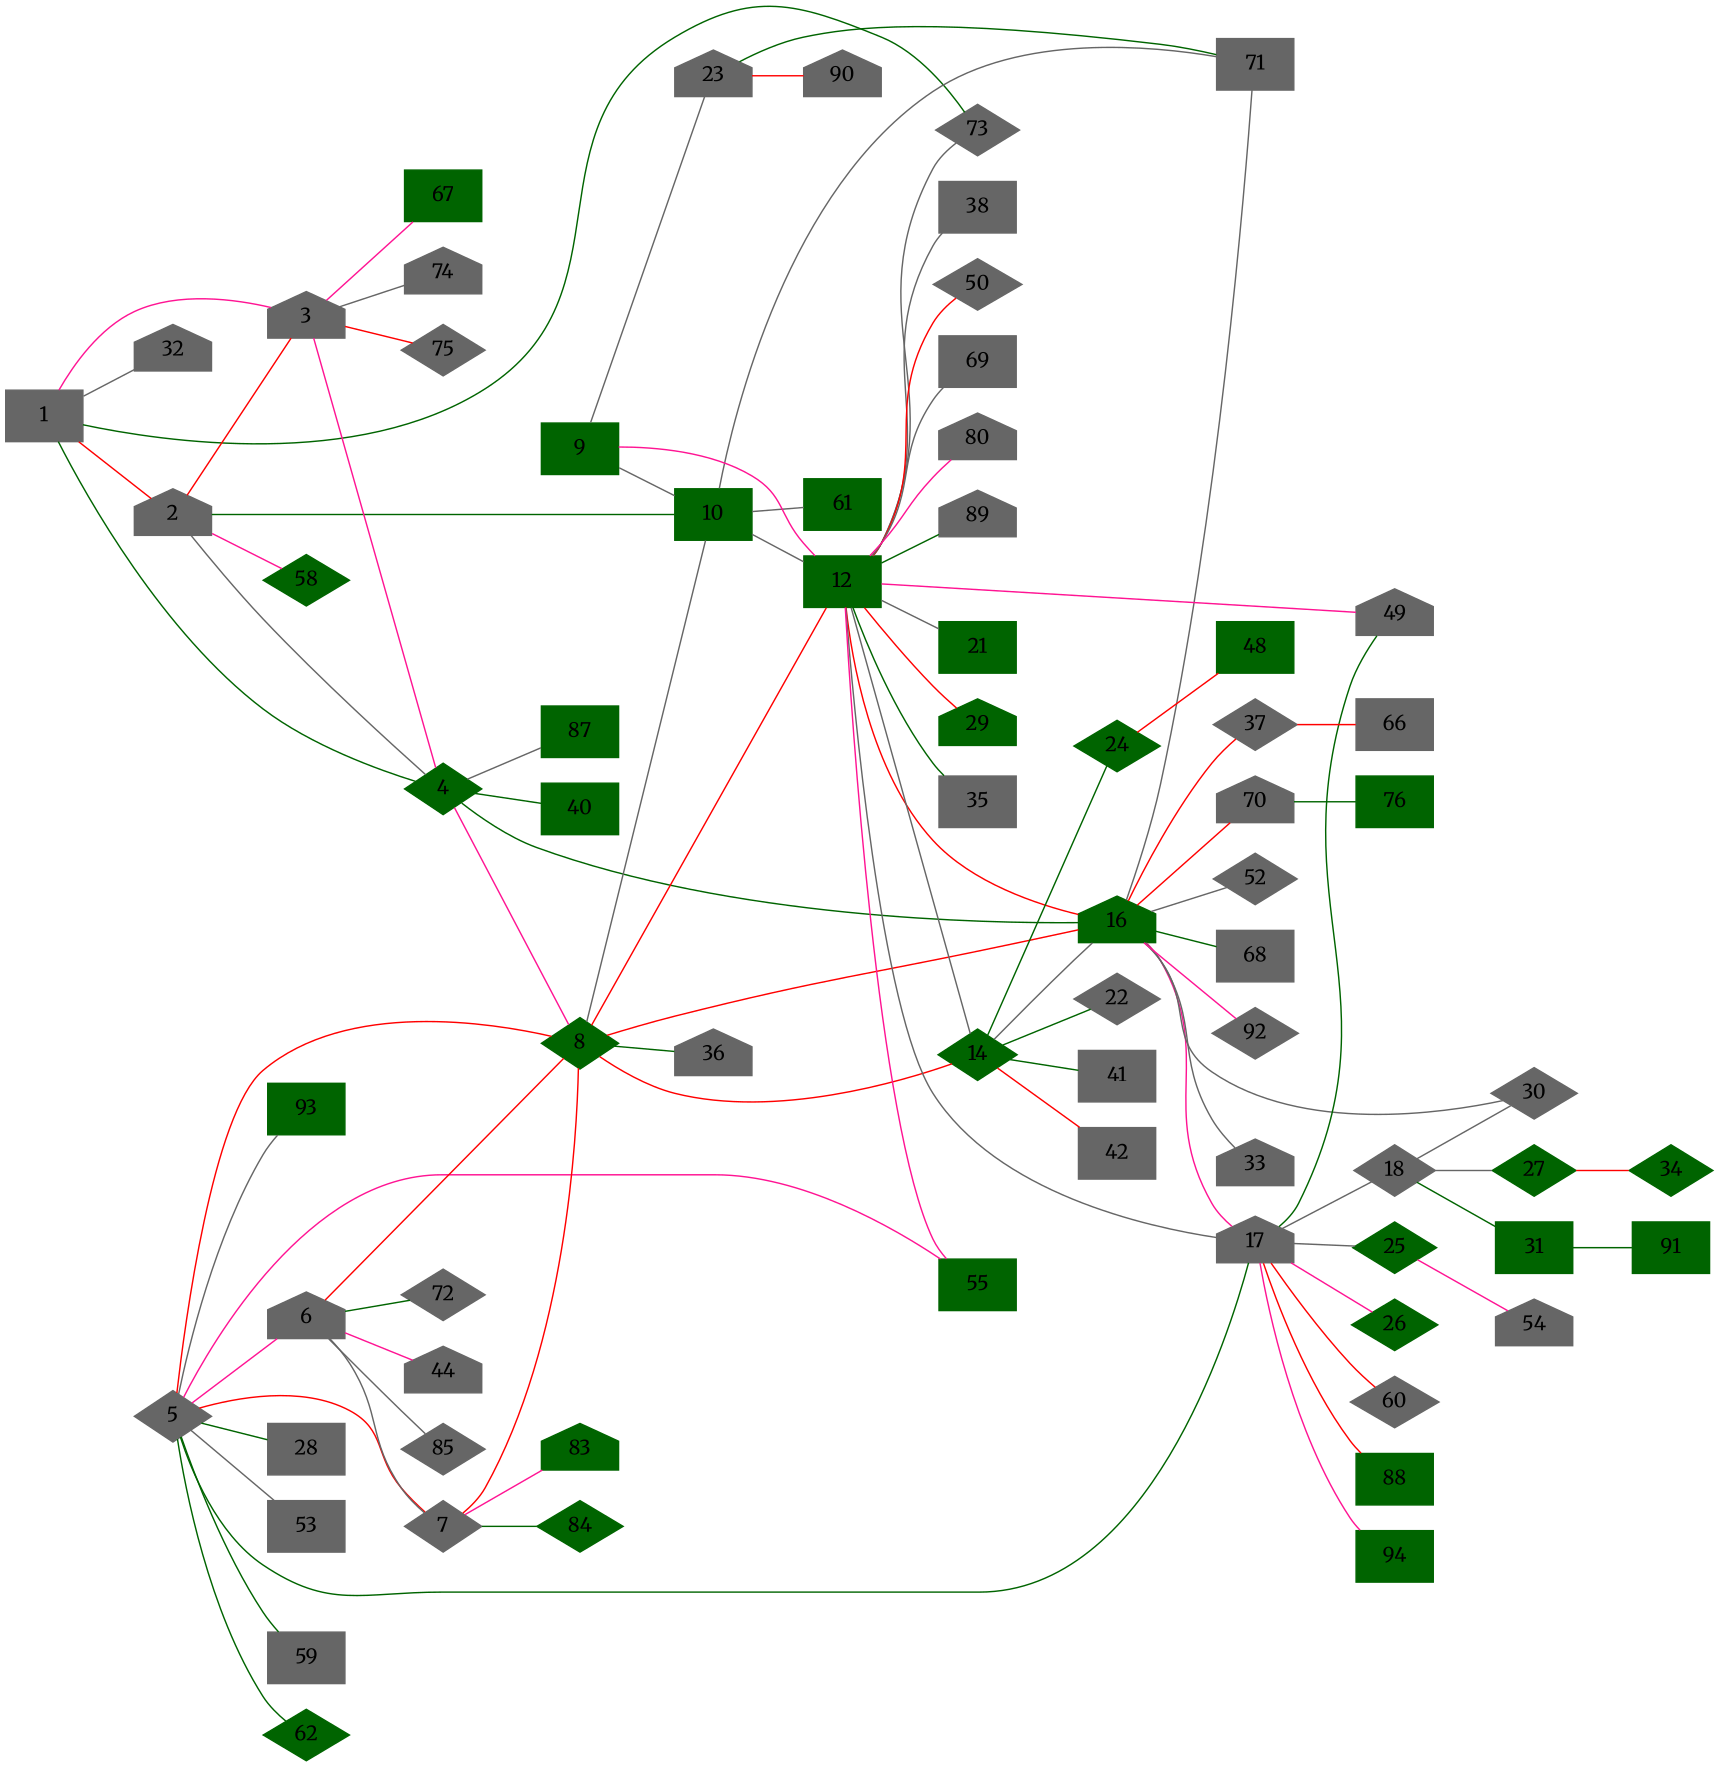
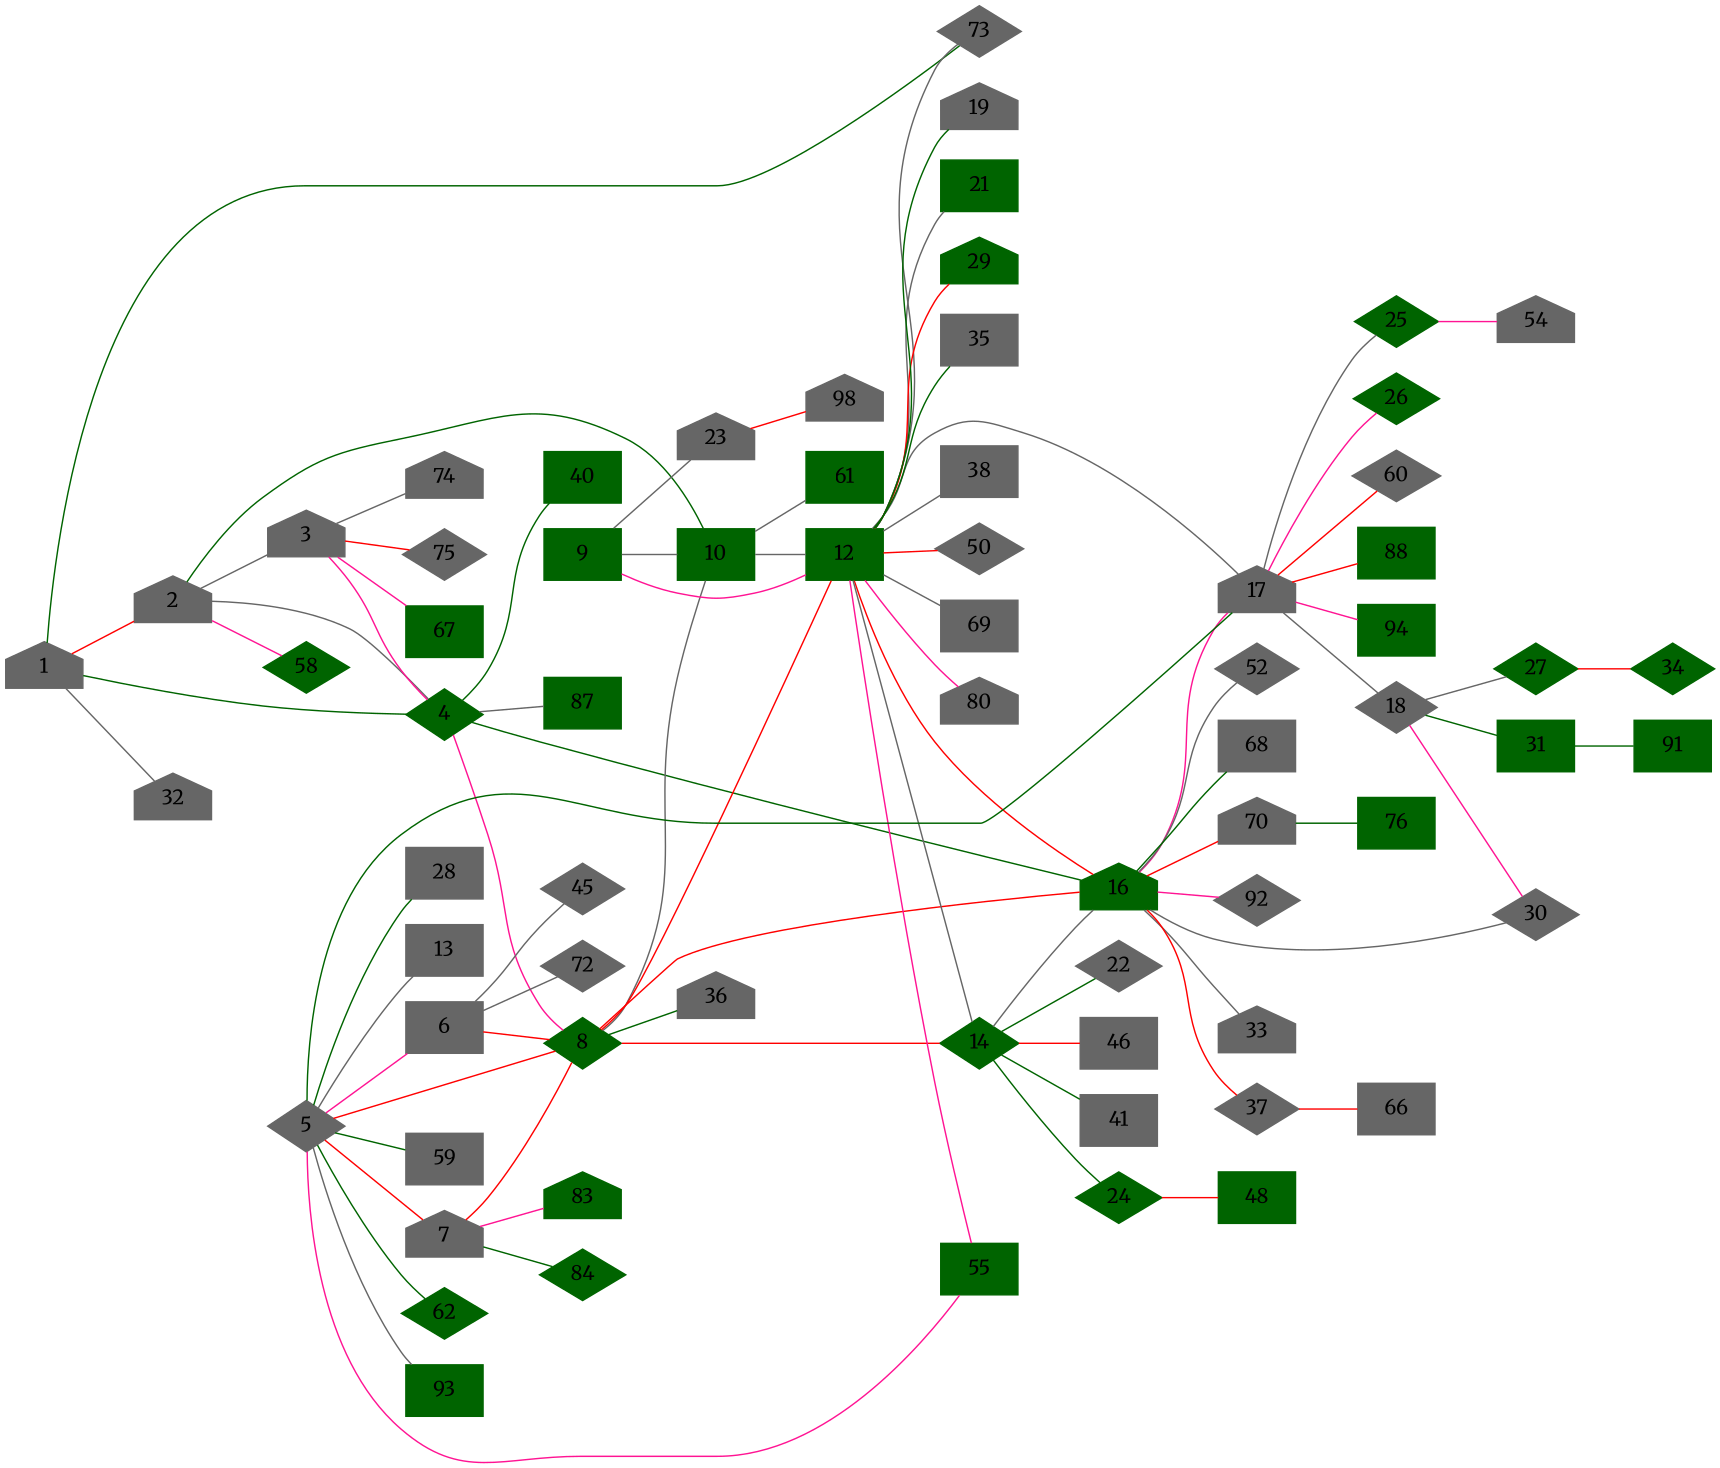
(1255, 64) -> none
(842, 76) -> (845, 400)
(148, 307) -> none
(44, 416) -> (44, 667)
(239, 417) -> (234, 572)
(978, 516) -> (979, 109)
(1395, 615) -> none
(1464, 1132) -> (1466, 811)
(1117, 1153) -> (1119, 1043)
(378, 1306) -> (520, 994)
(306, 1318) -> (444, 1028)
(443, 1372) -> none
(373, 1417) -> none
(443, 1449) -> (583, 889)
(306, 1526) -> (444, 950)
(443, 1526) -> (444, 1236)
